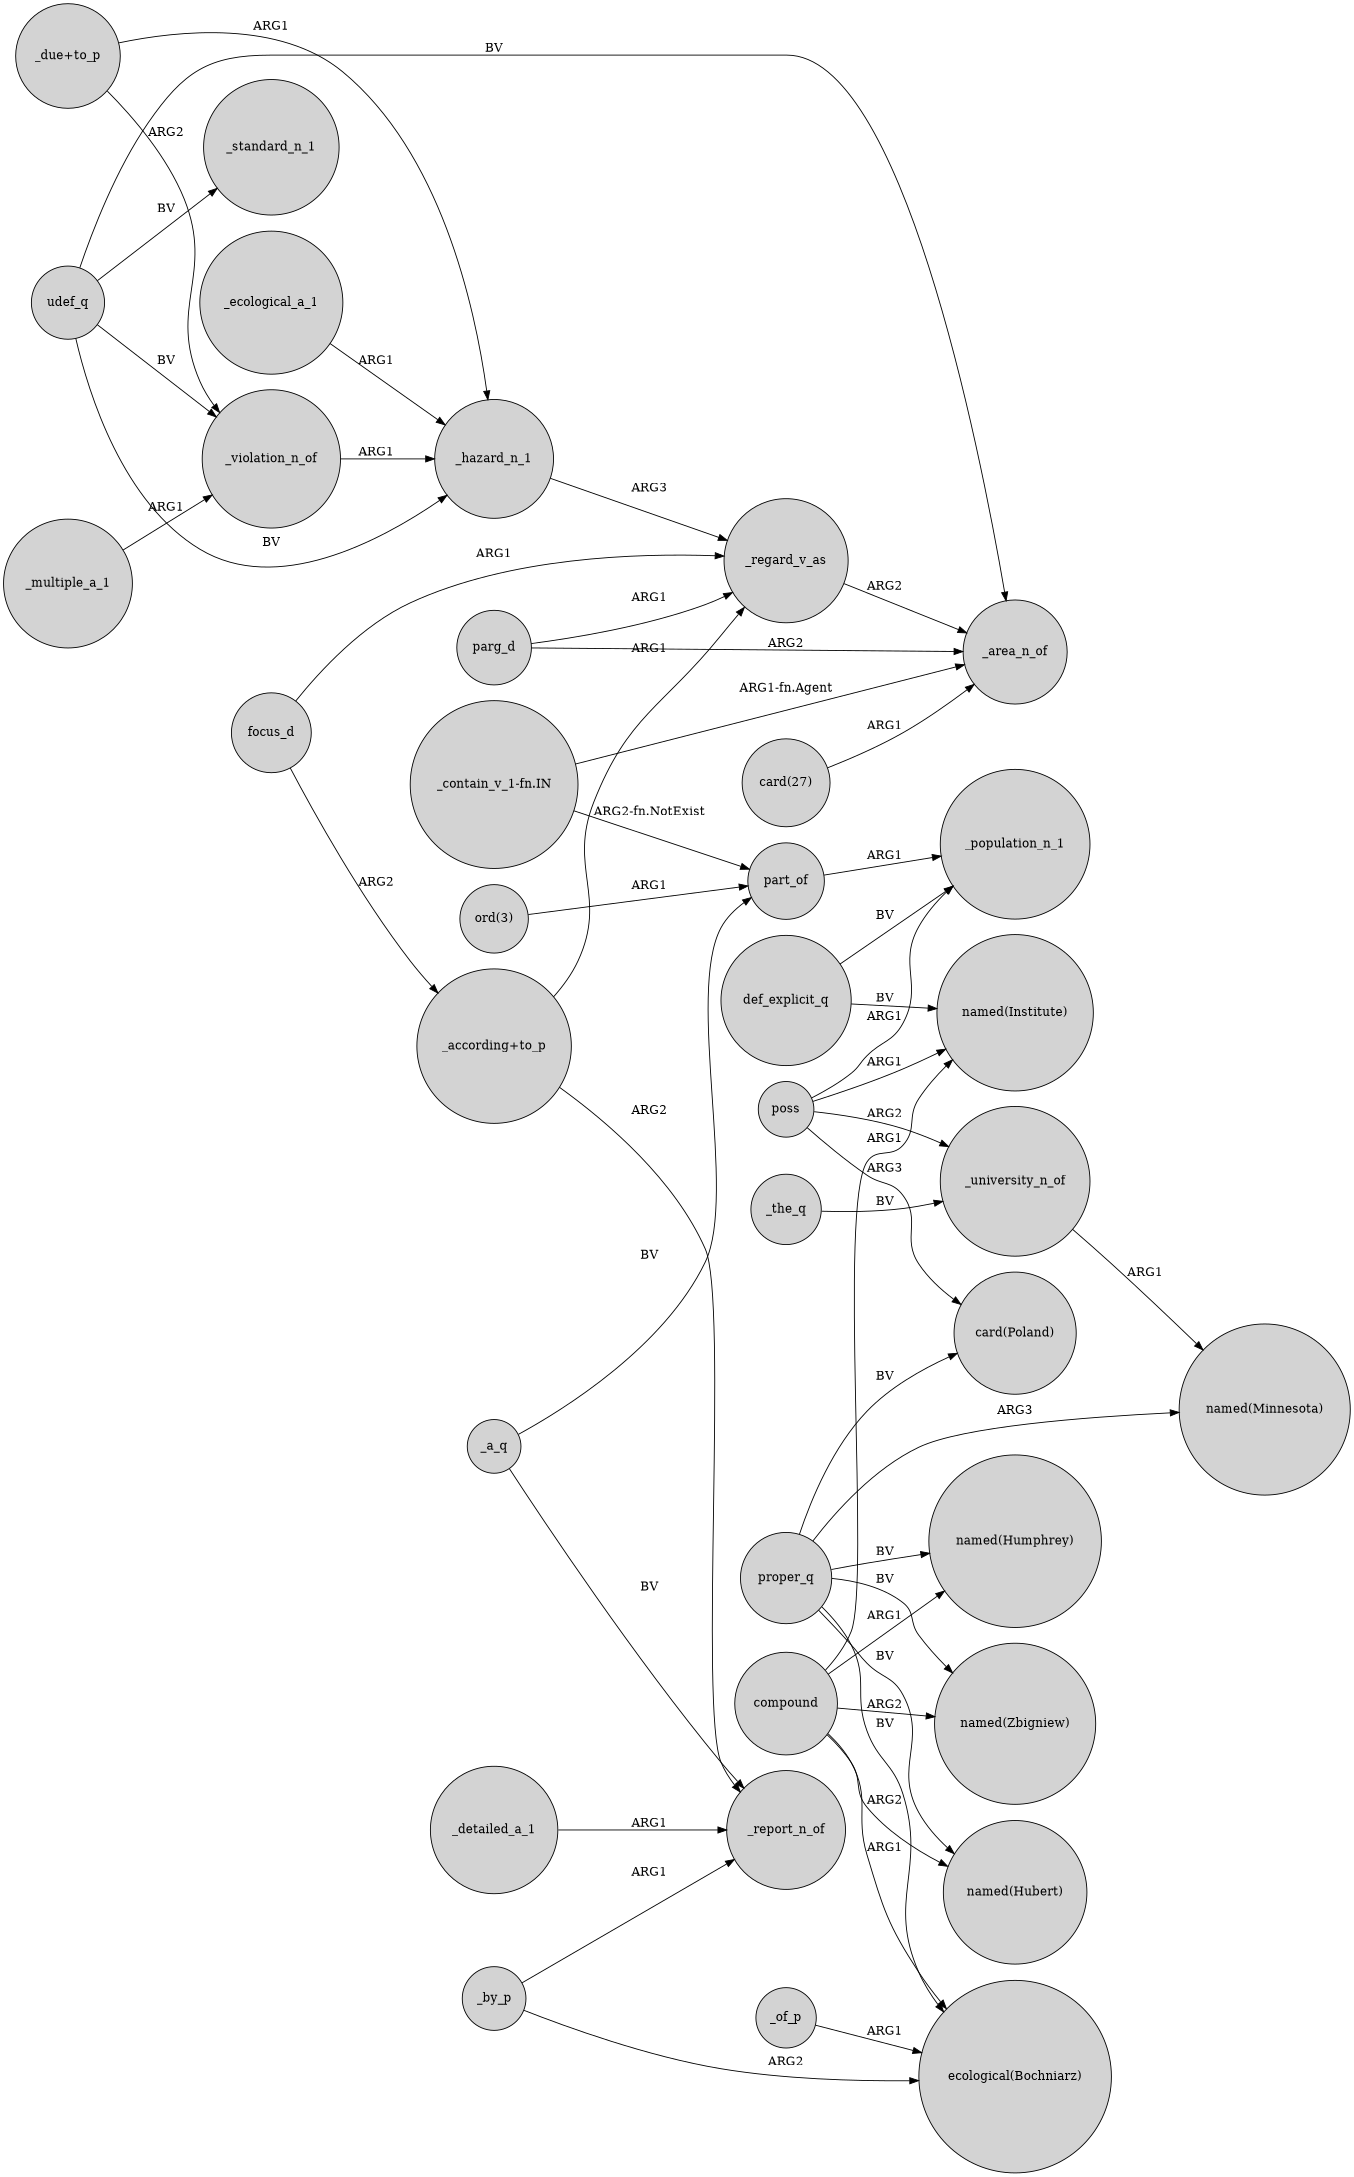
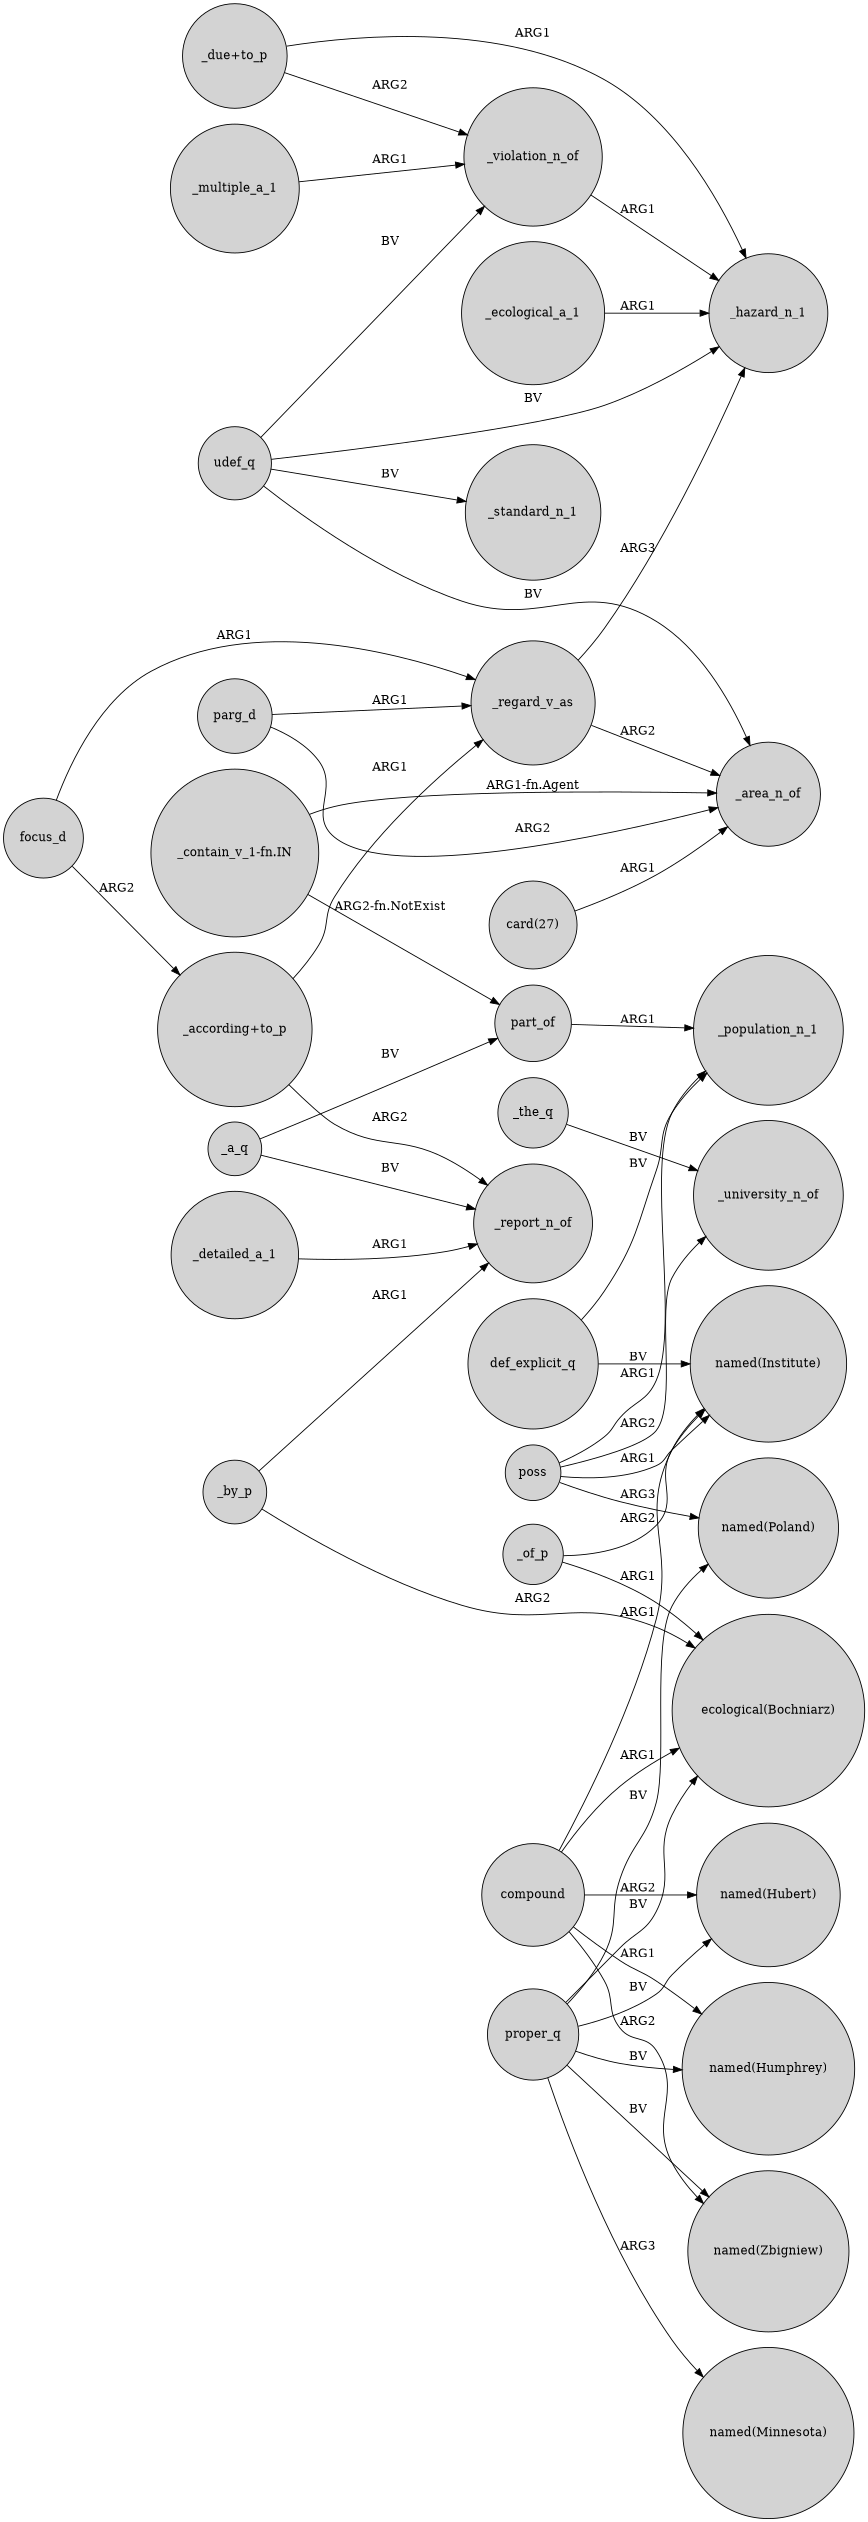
(635, 508) -> (669, 524)
(494, 919) -> none
(1135, 1286) -> none
(1015, 1333) -> (768, 1528)
none -> (666, 1506)
